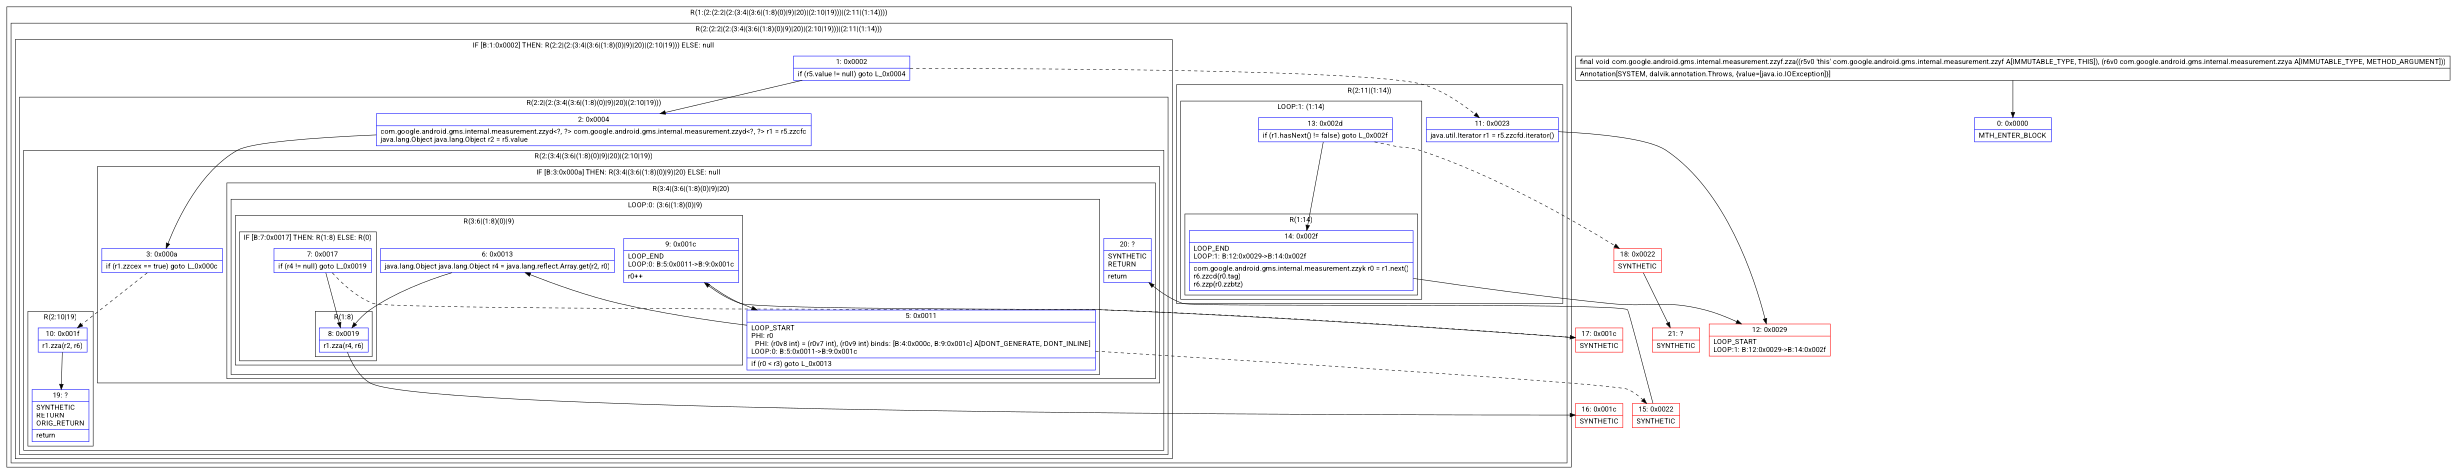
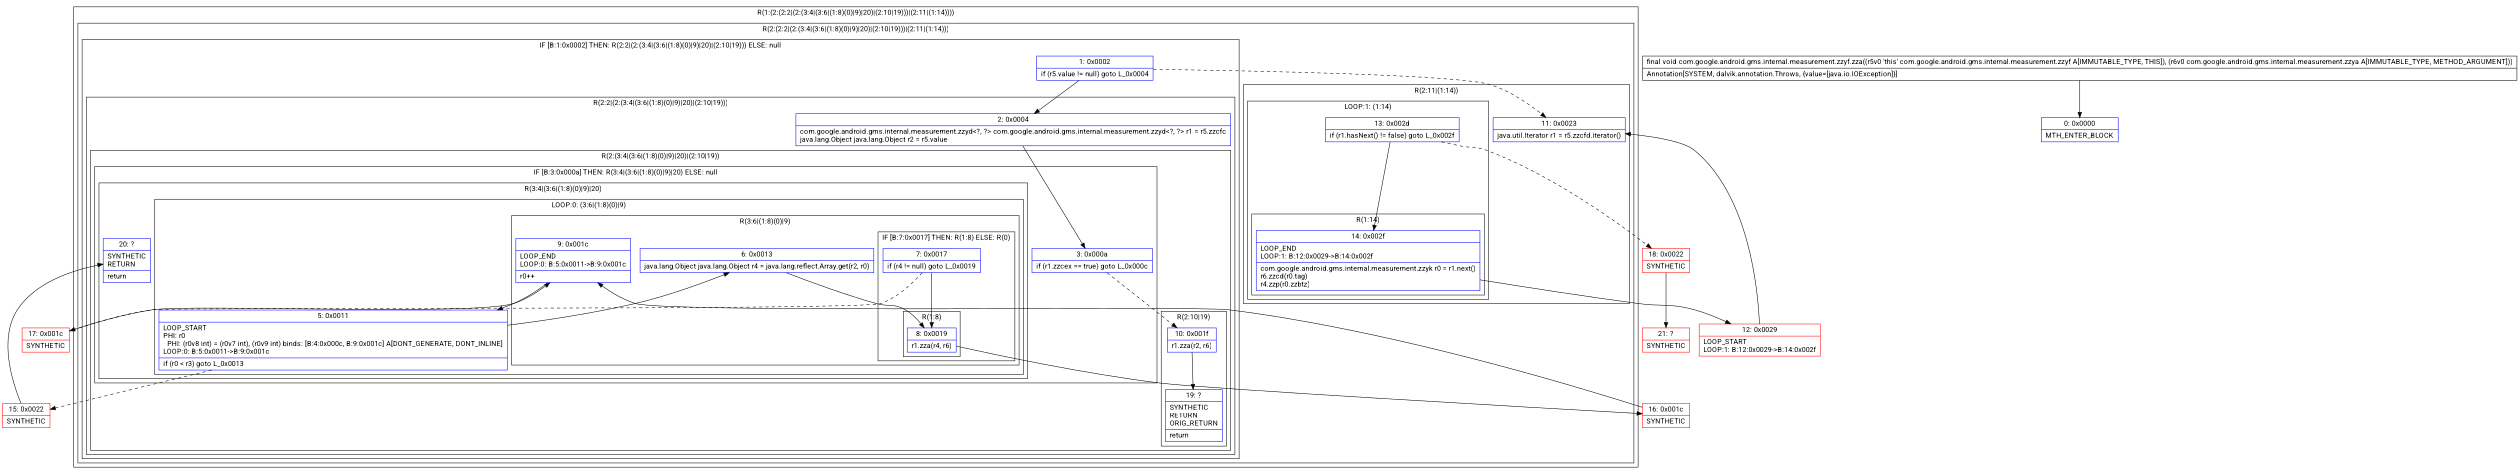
(1699, 180) -> (1731, 200)
(1218, 284) -> (1285, 284)
none -> (1126, 308)
